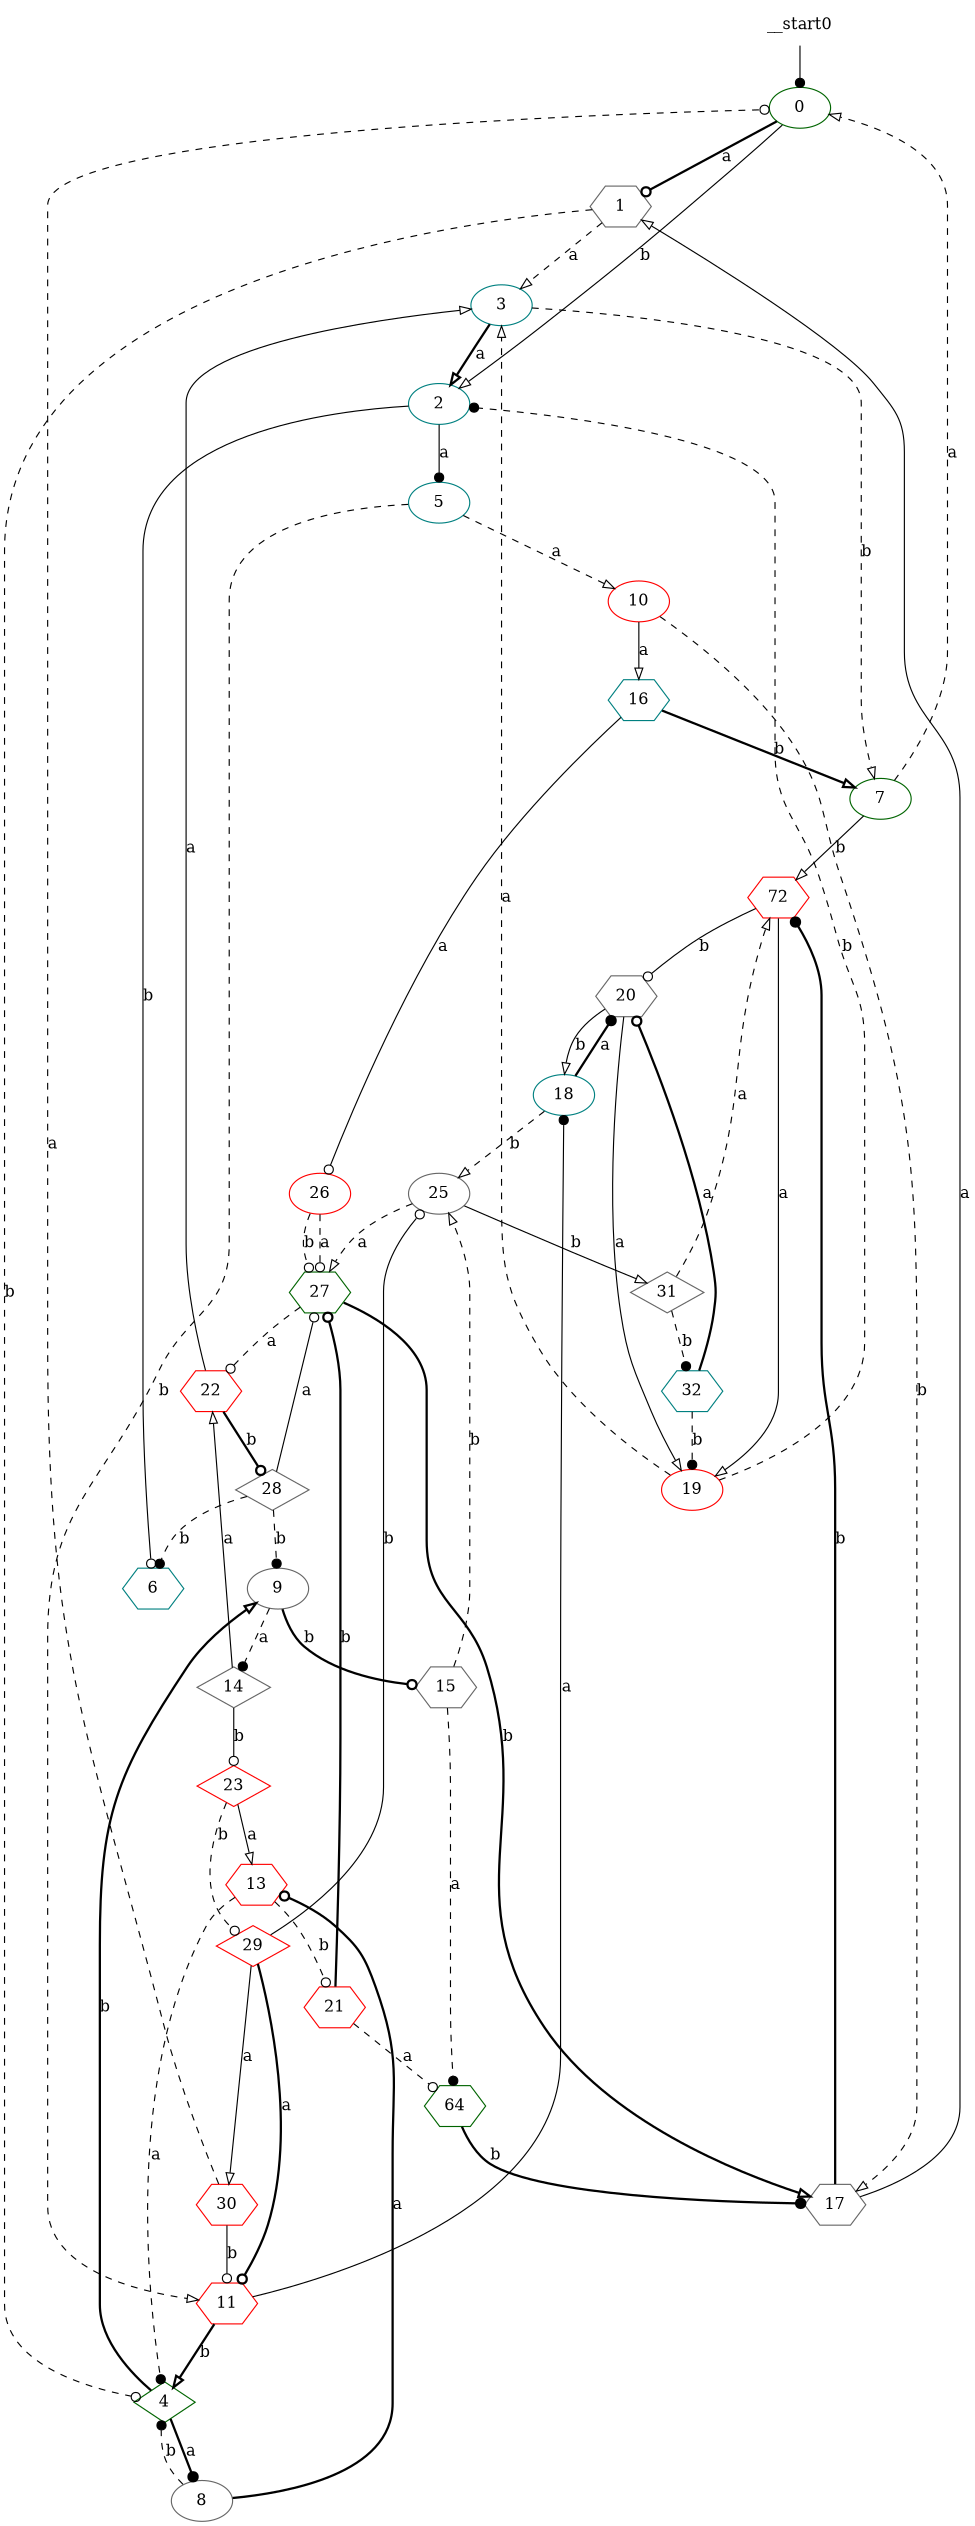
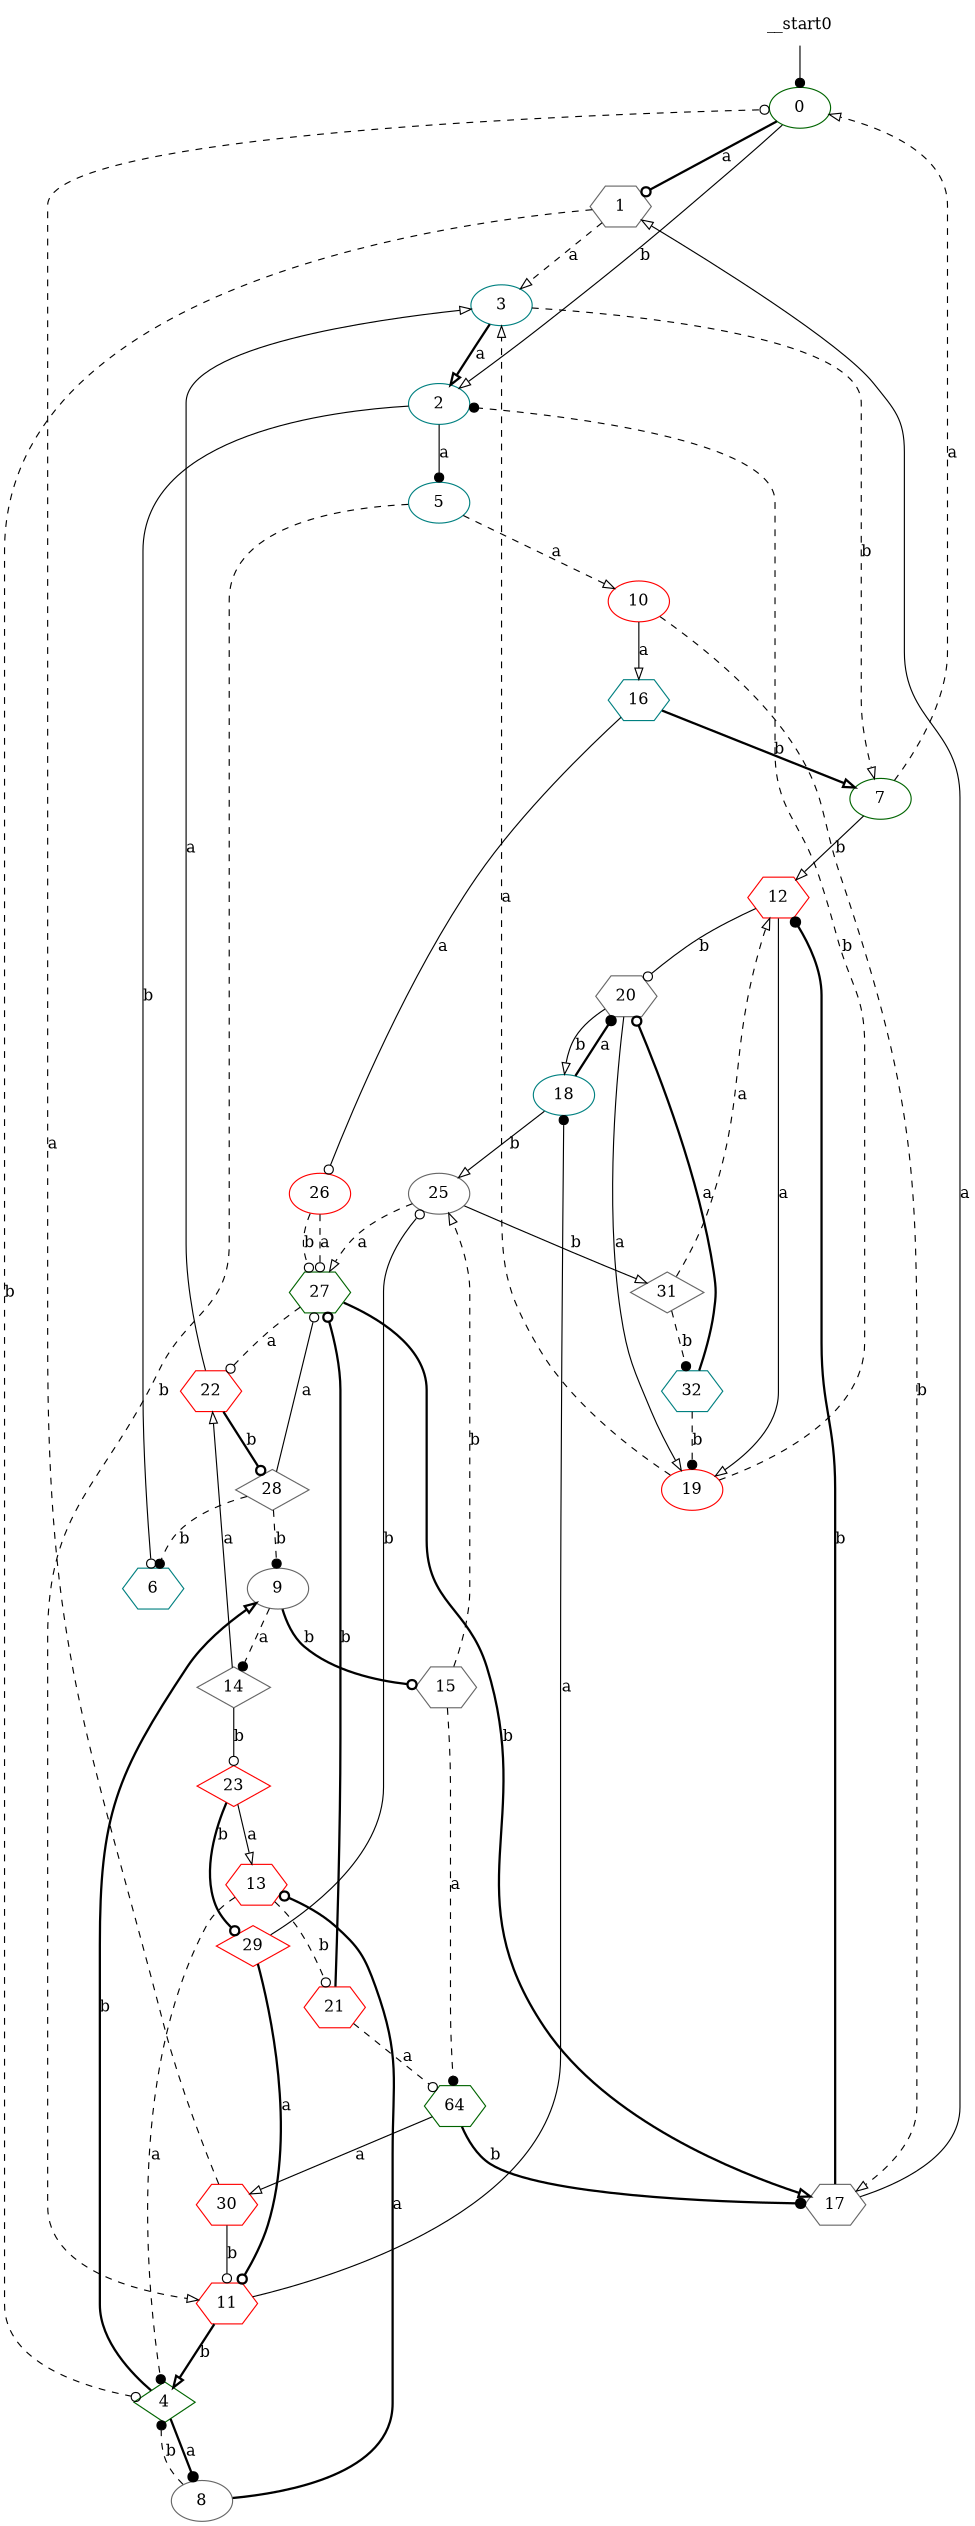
(778, 898) -> (778, 898)
(510, 1138) -> (510, 1138)
(210, 1867) -> (210, 1867)
(241, 2069) -> (346, 2153)
